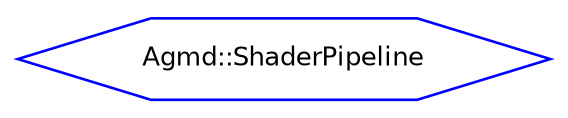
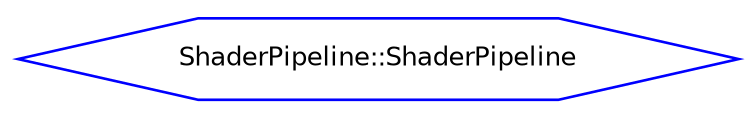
(284, 59) -> (378, 59)
